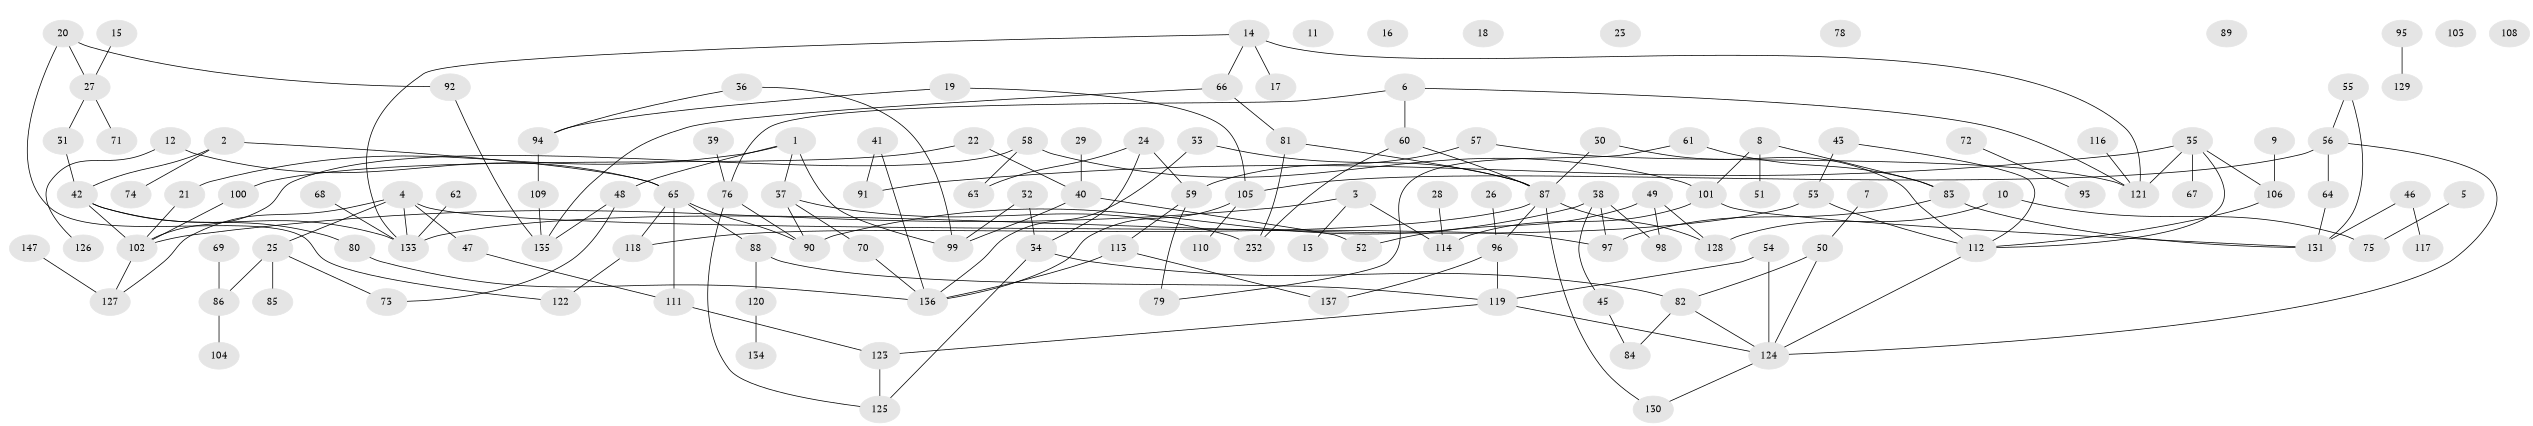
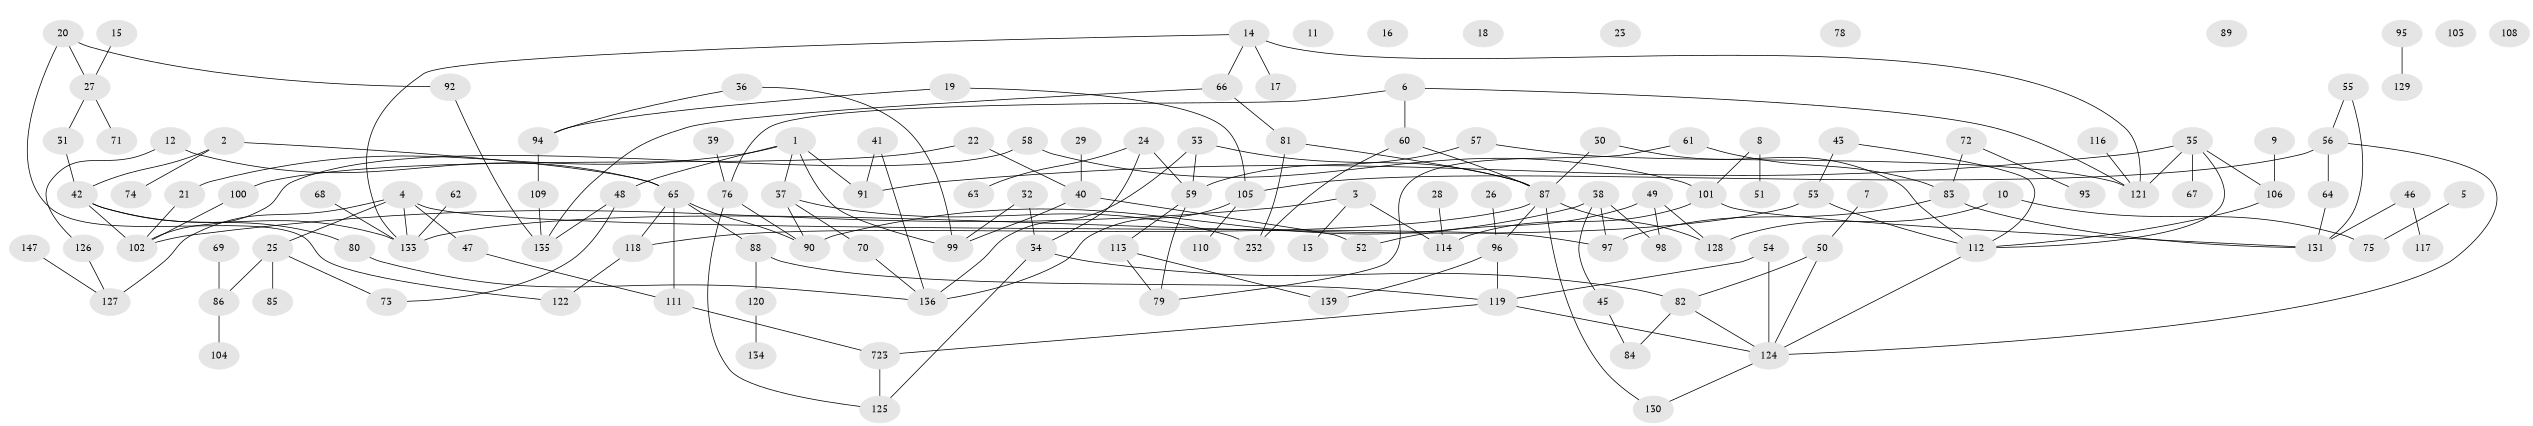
none -> (1195, 163)
(1856, 165) -> (1956, 173)
(1001, 168) -> none
none -> (833, 170)
(1056, 271) -> (1139, 275)
(124, 275) -> (97, 275)
(1329, 302) -> (1329, 302)
(880, 356) -> (880, 356)
